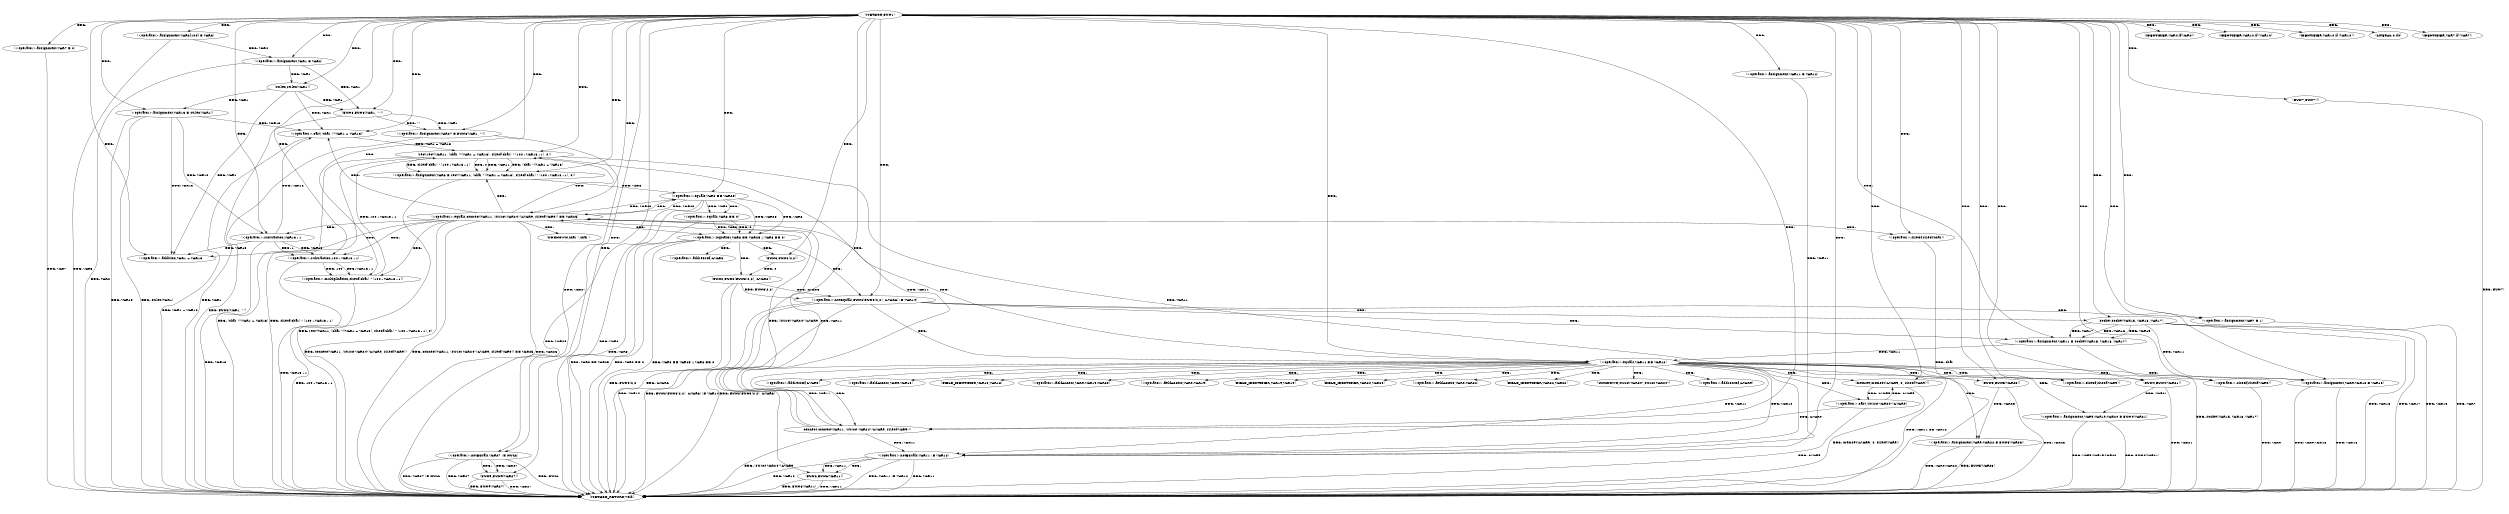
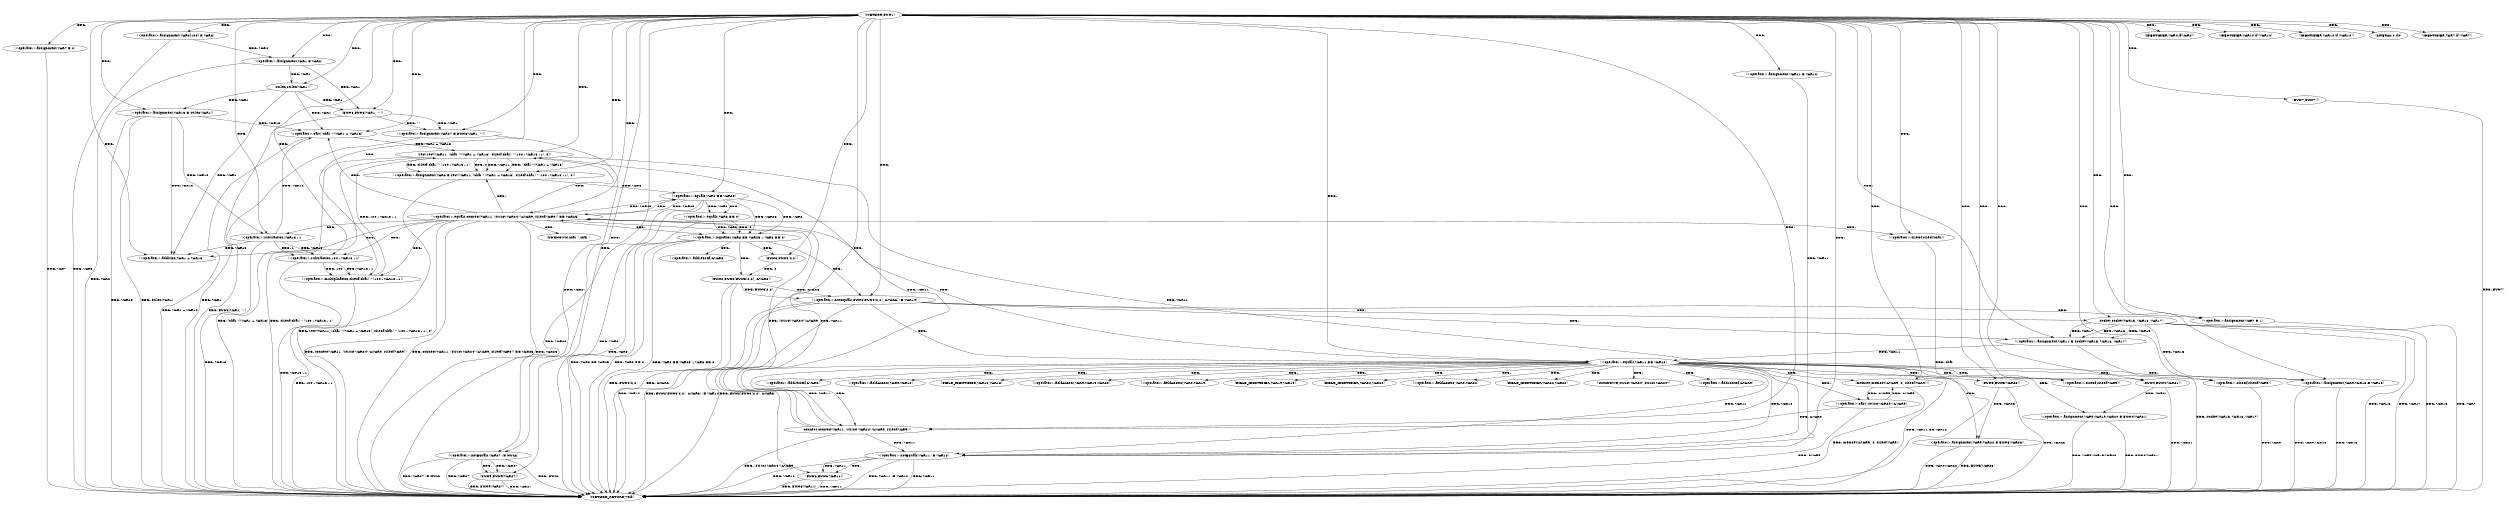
(2174, 352) -> (2174, 352)
